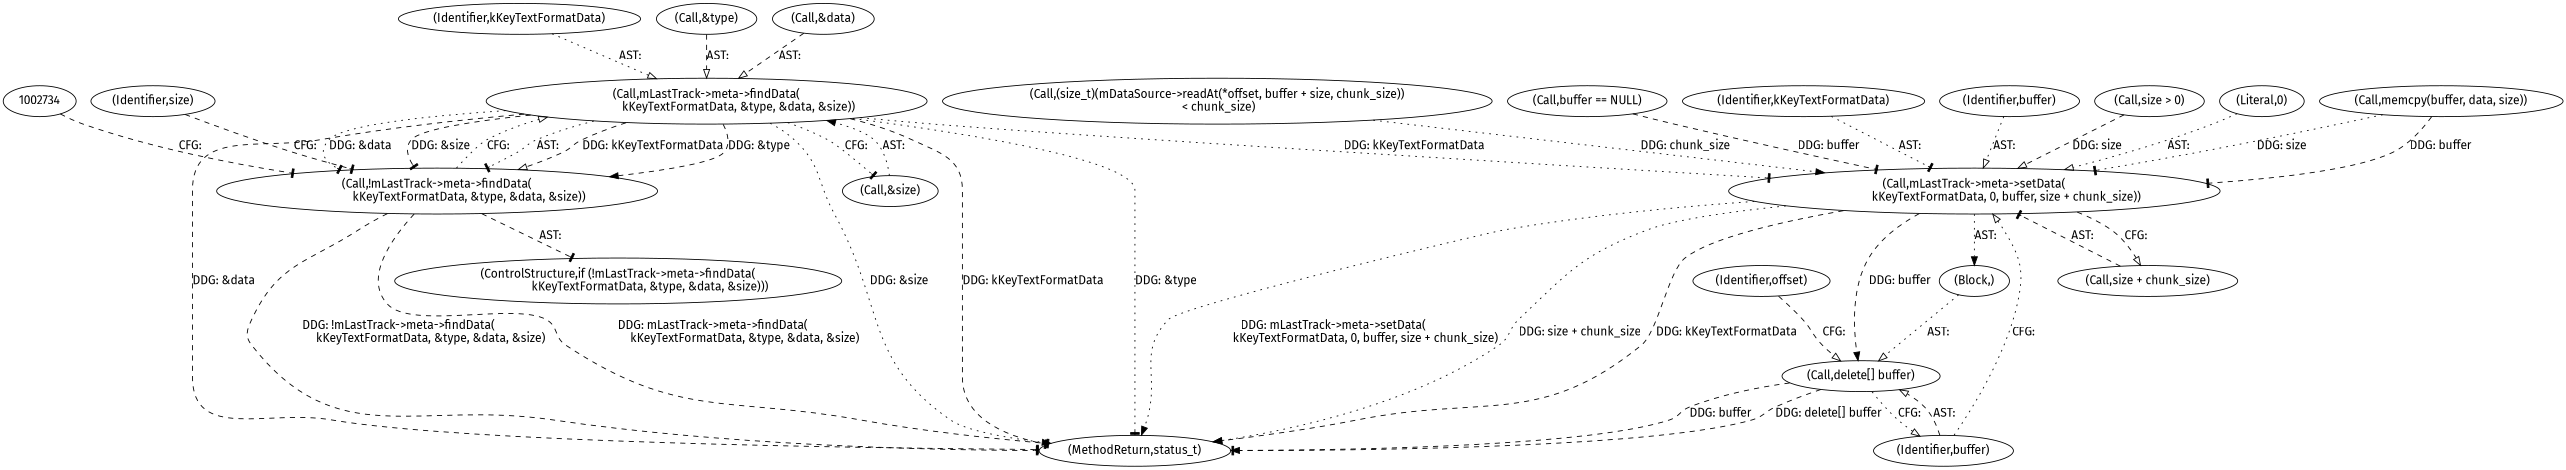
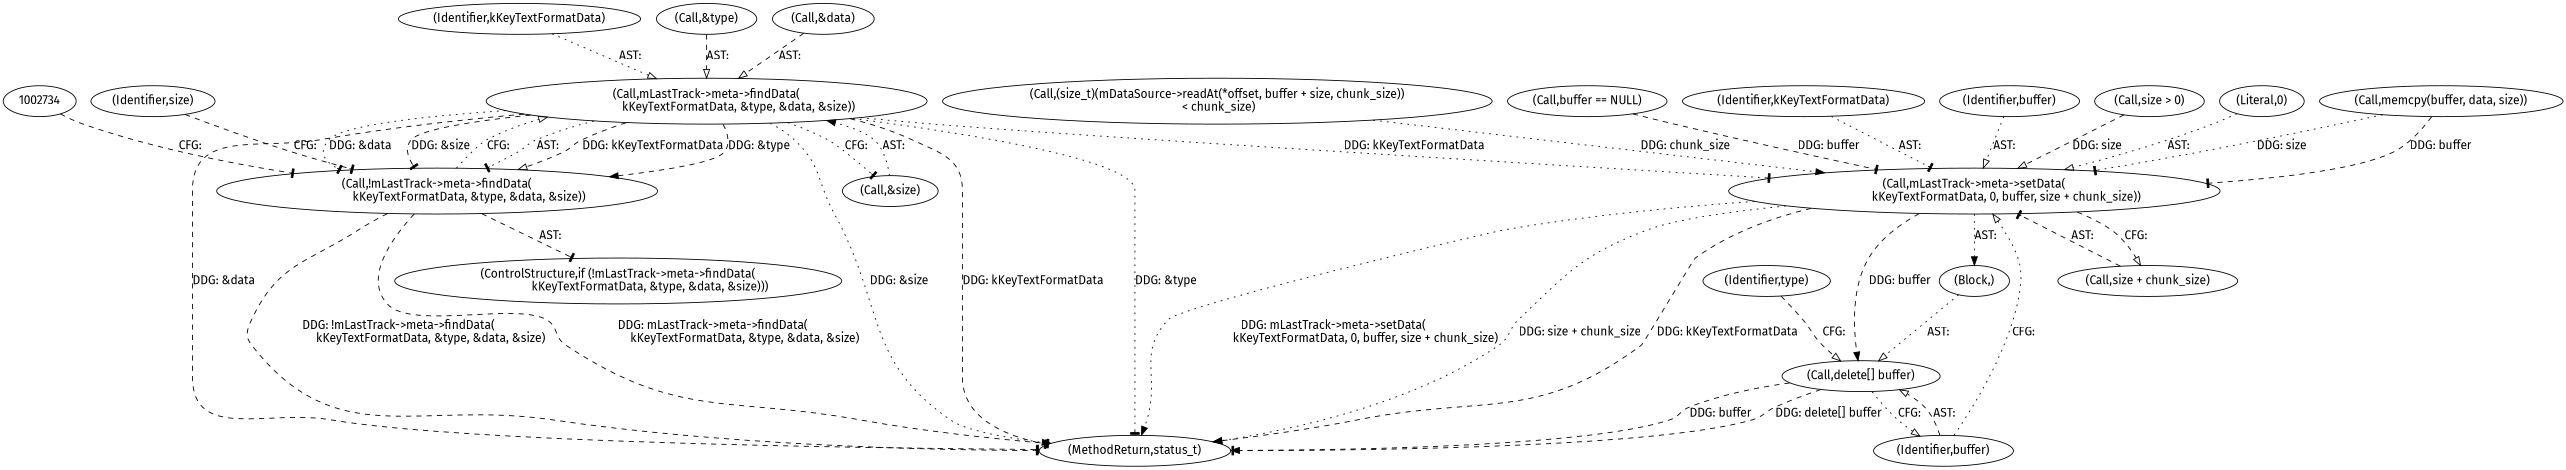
(1761, 281) -> (1767, 281)
